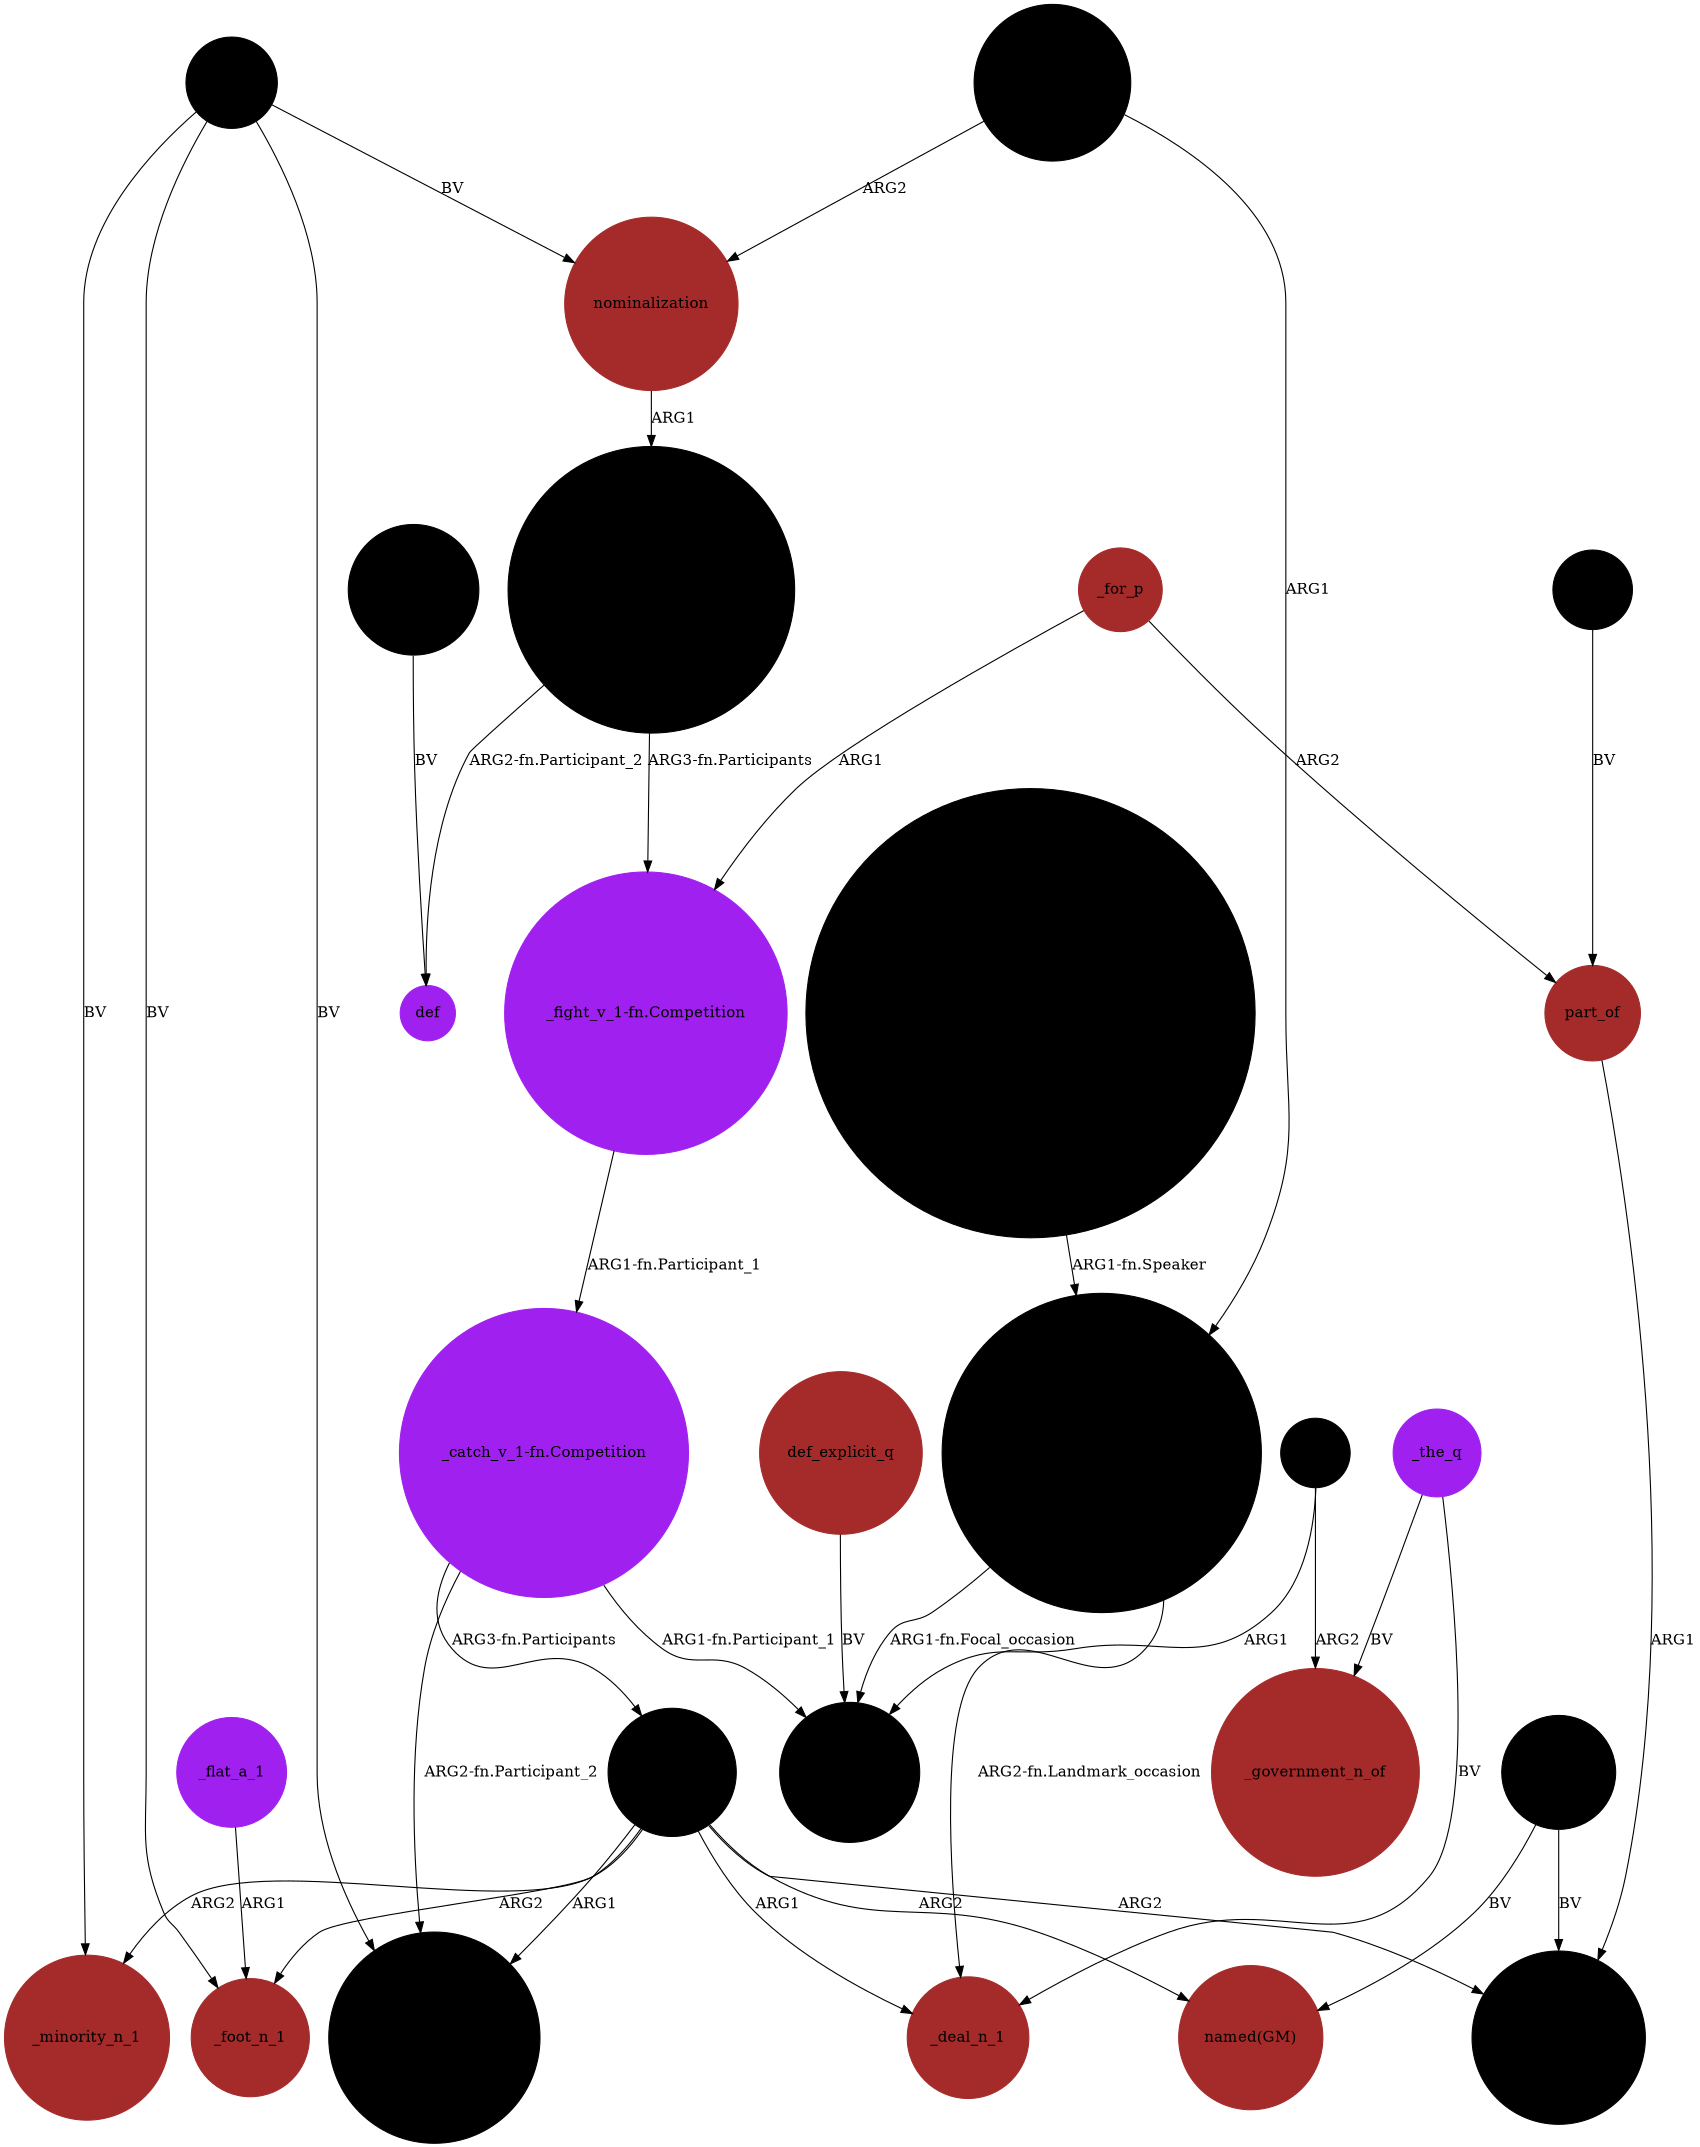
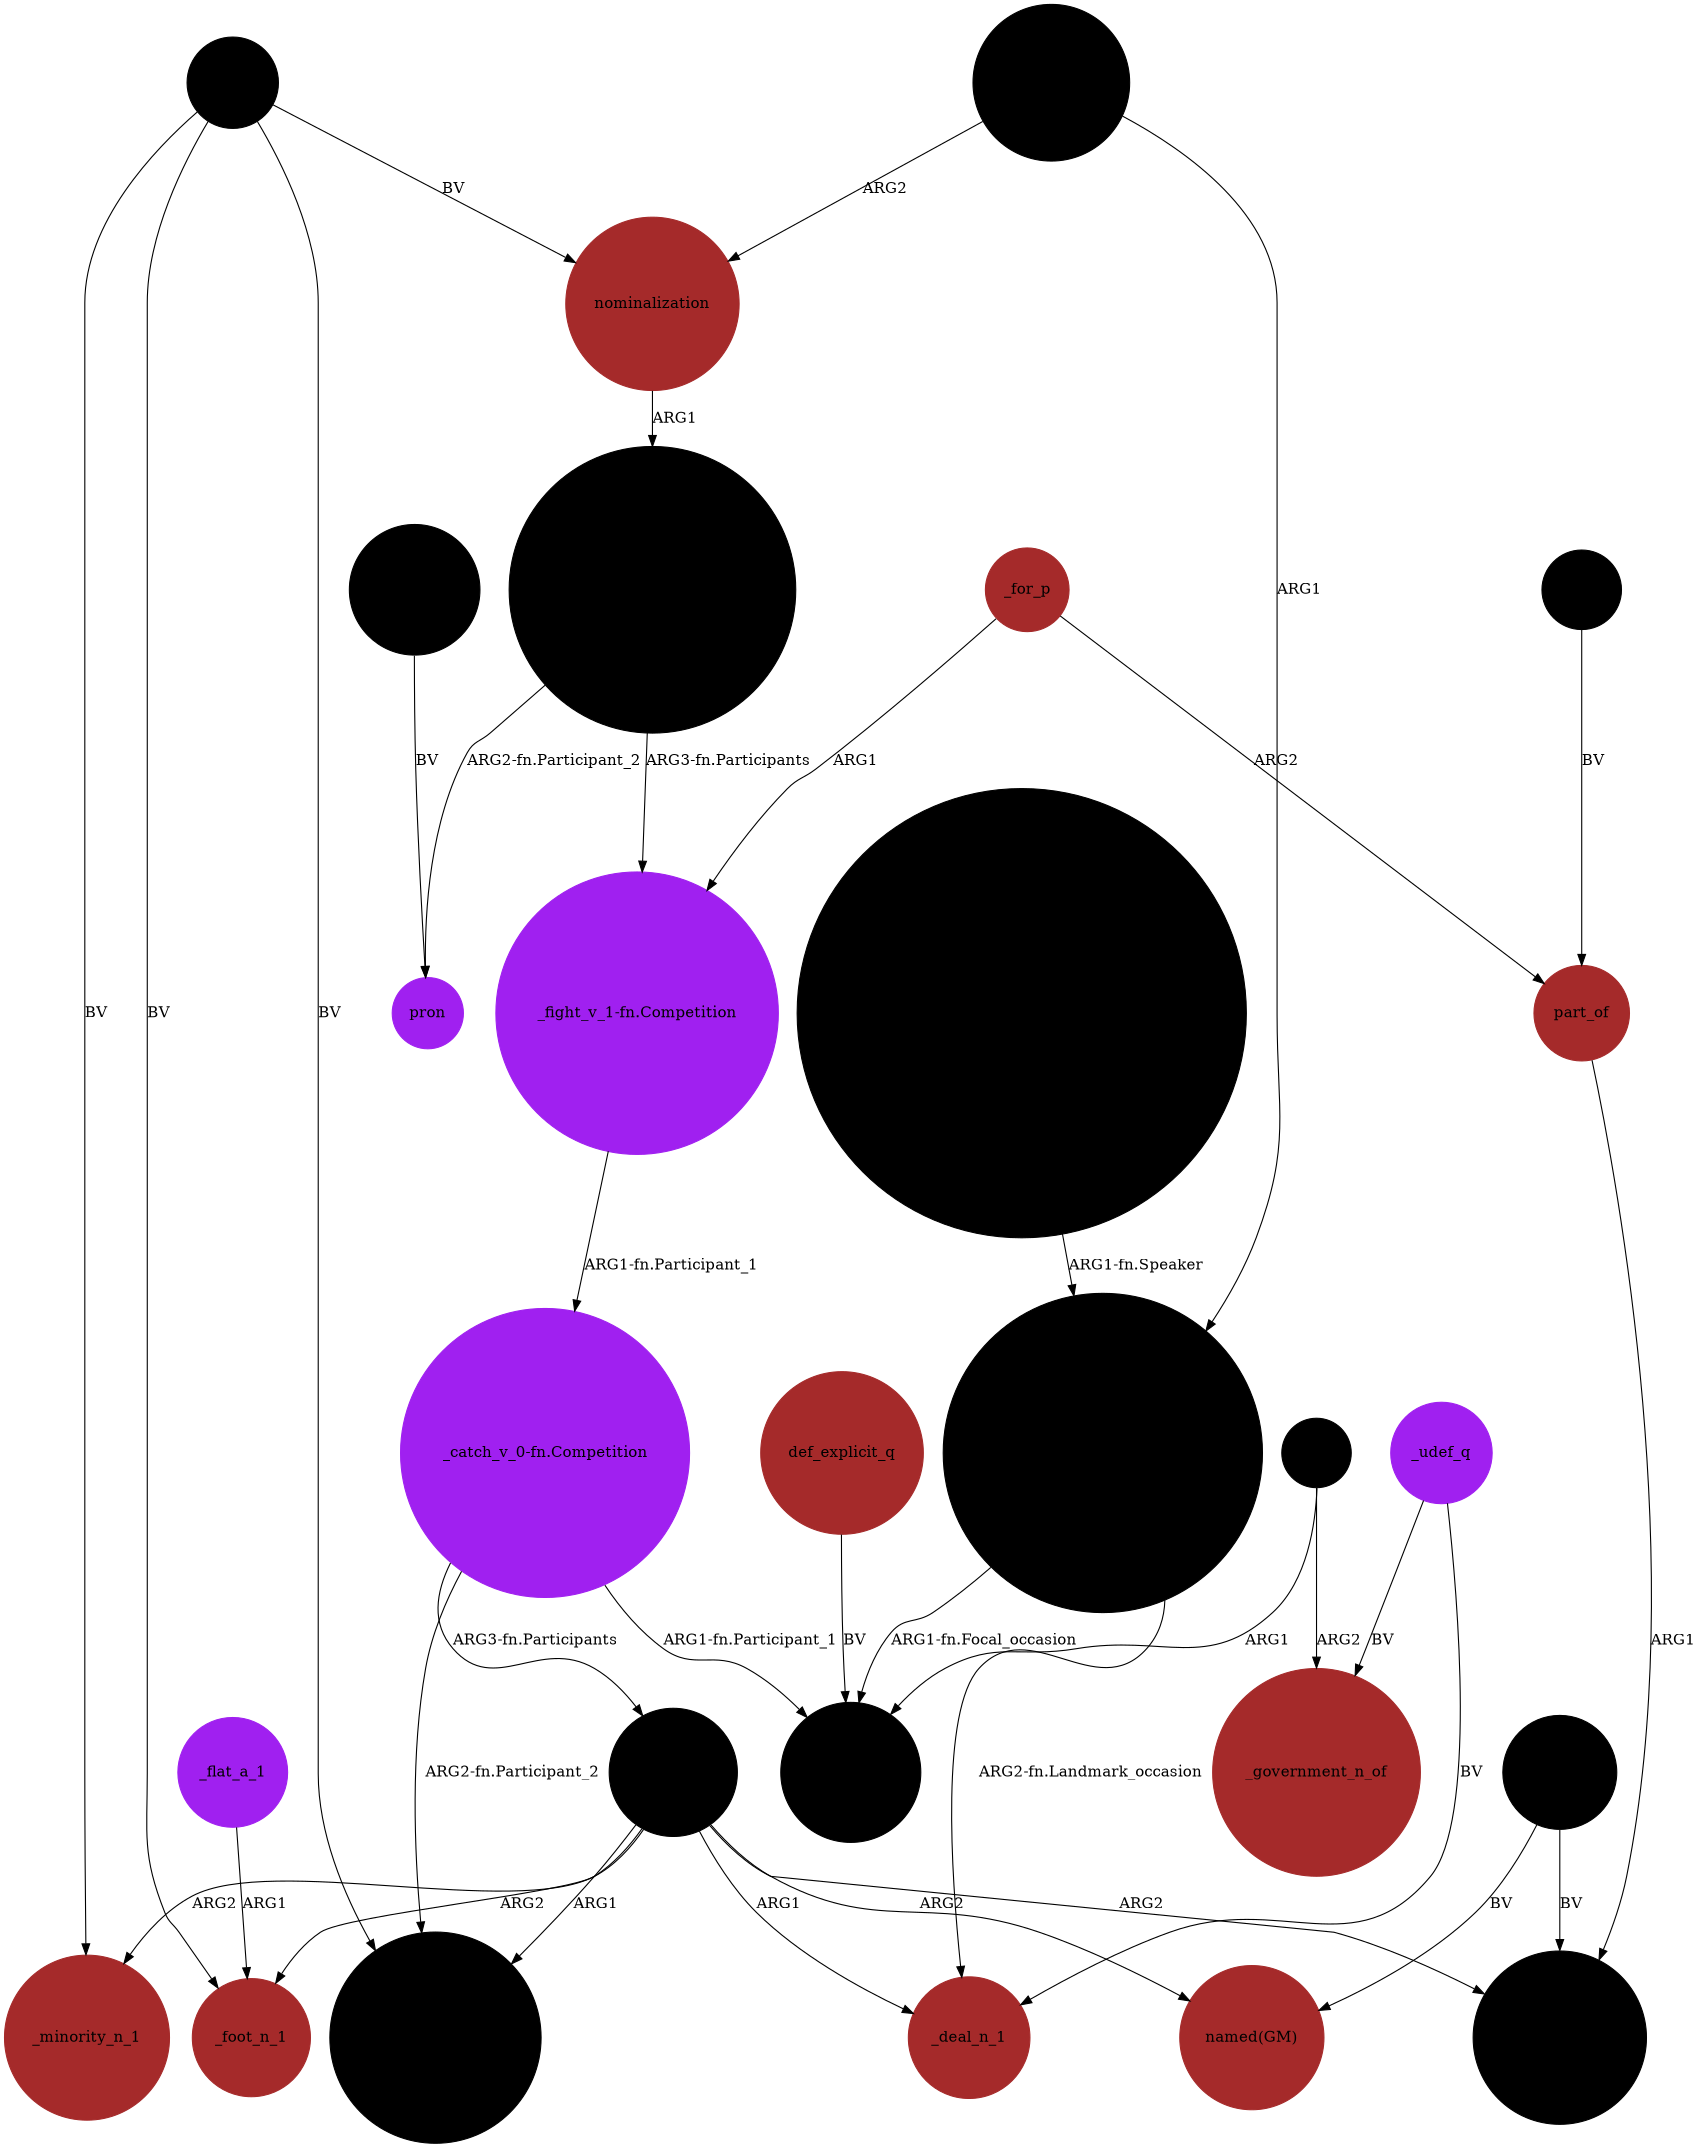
(428, 1013) -> (428, 1013)
(544, 1453) -> (545, 1453)
(1437, 1453) -> (1441, 1453)
